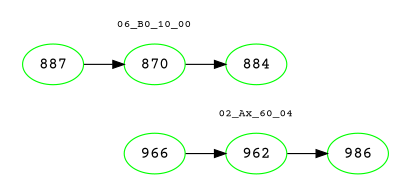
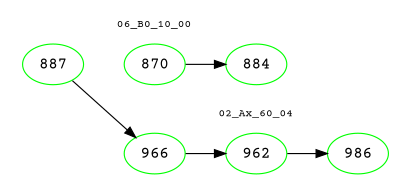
(98, 64) -> (100, 105)
